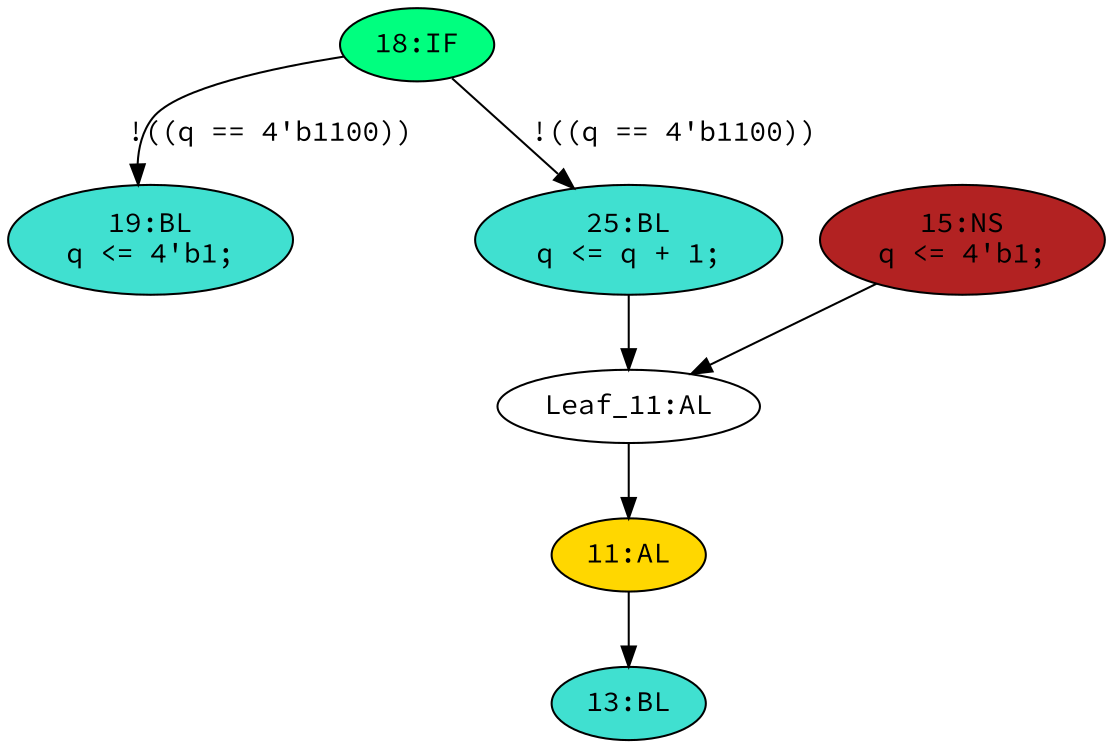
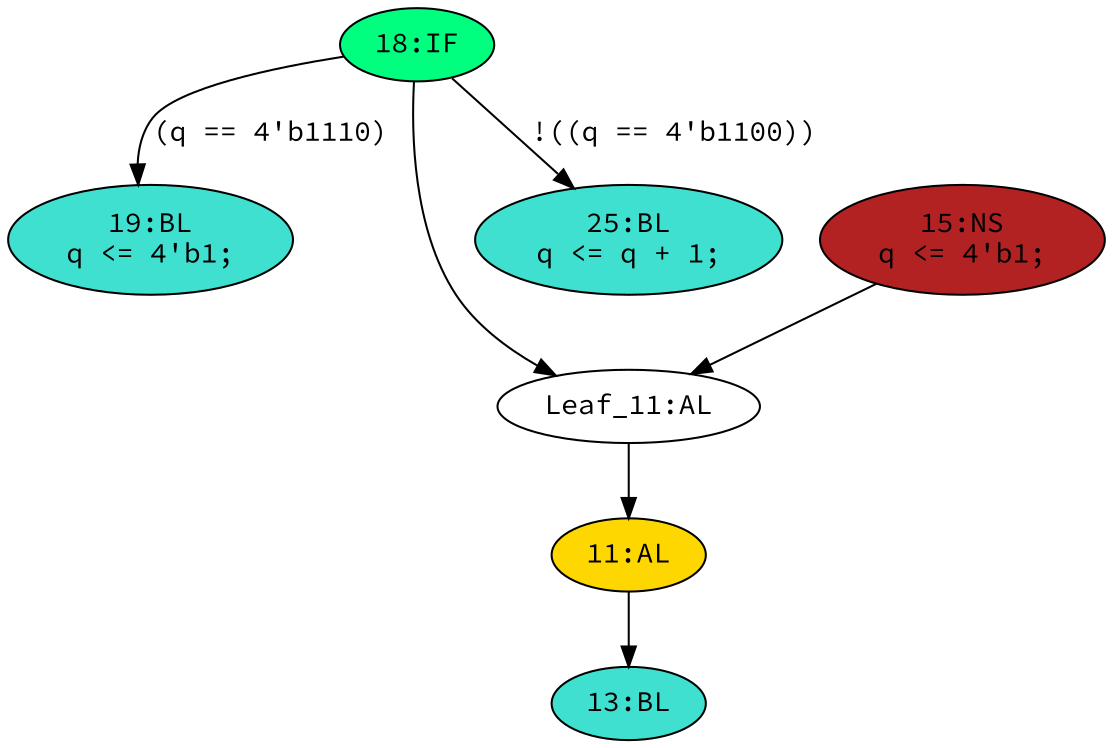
(271, 133) -> (271, 133)
(629, 322) -> (432, 244)
